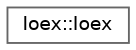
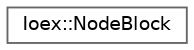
(68, 25) -> (97, 25)
